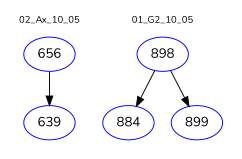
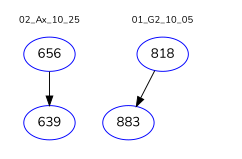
(49, 20) -> (49, 20)
(163, 54) -> (163, 54)
(128, 123) -> (128, 123)
(197, 123) -> none
